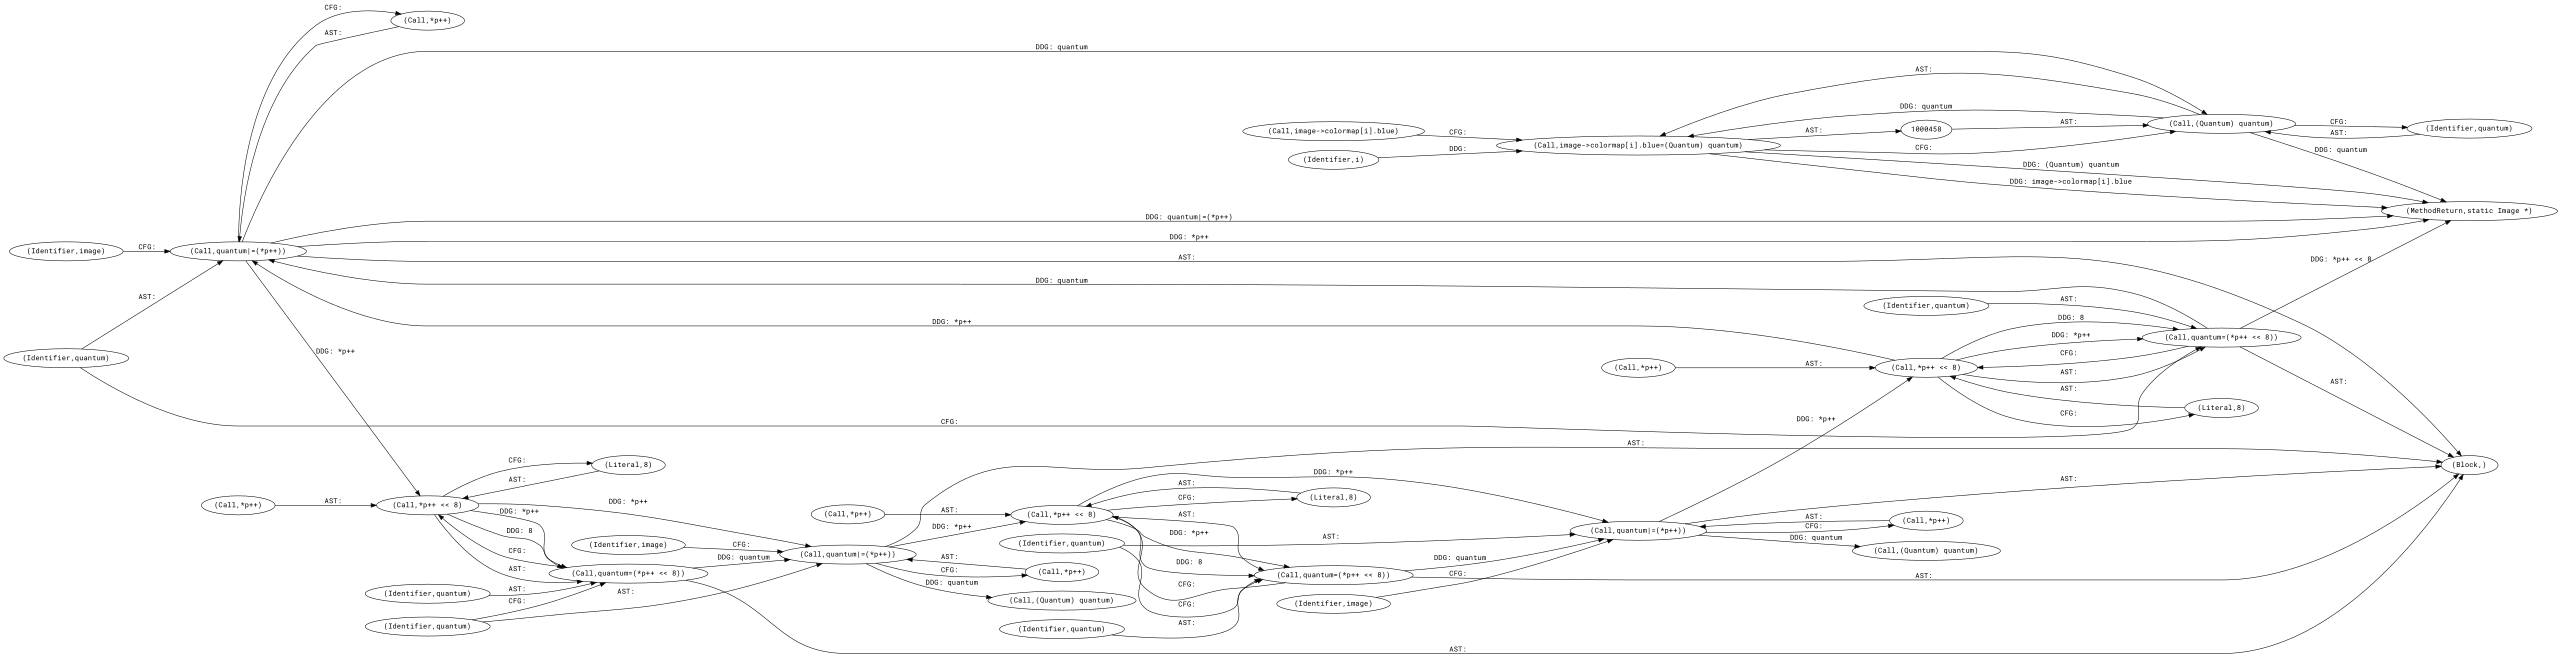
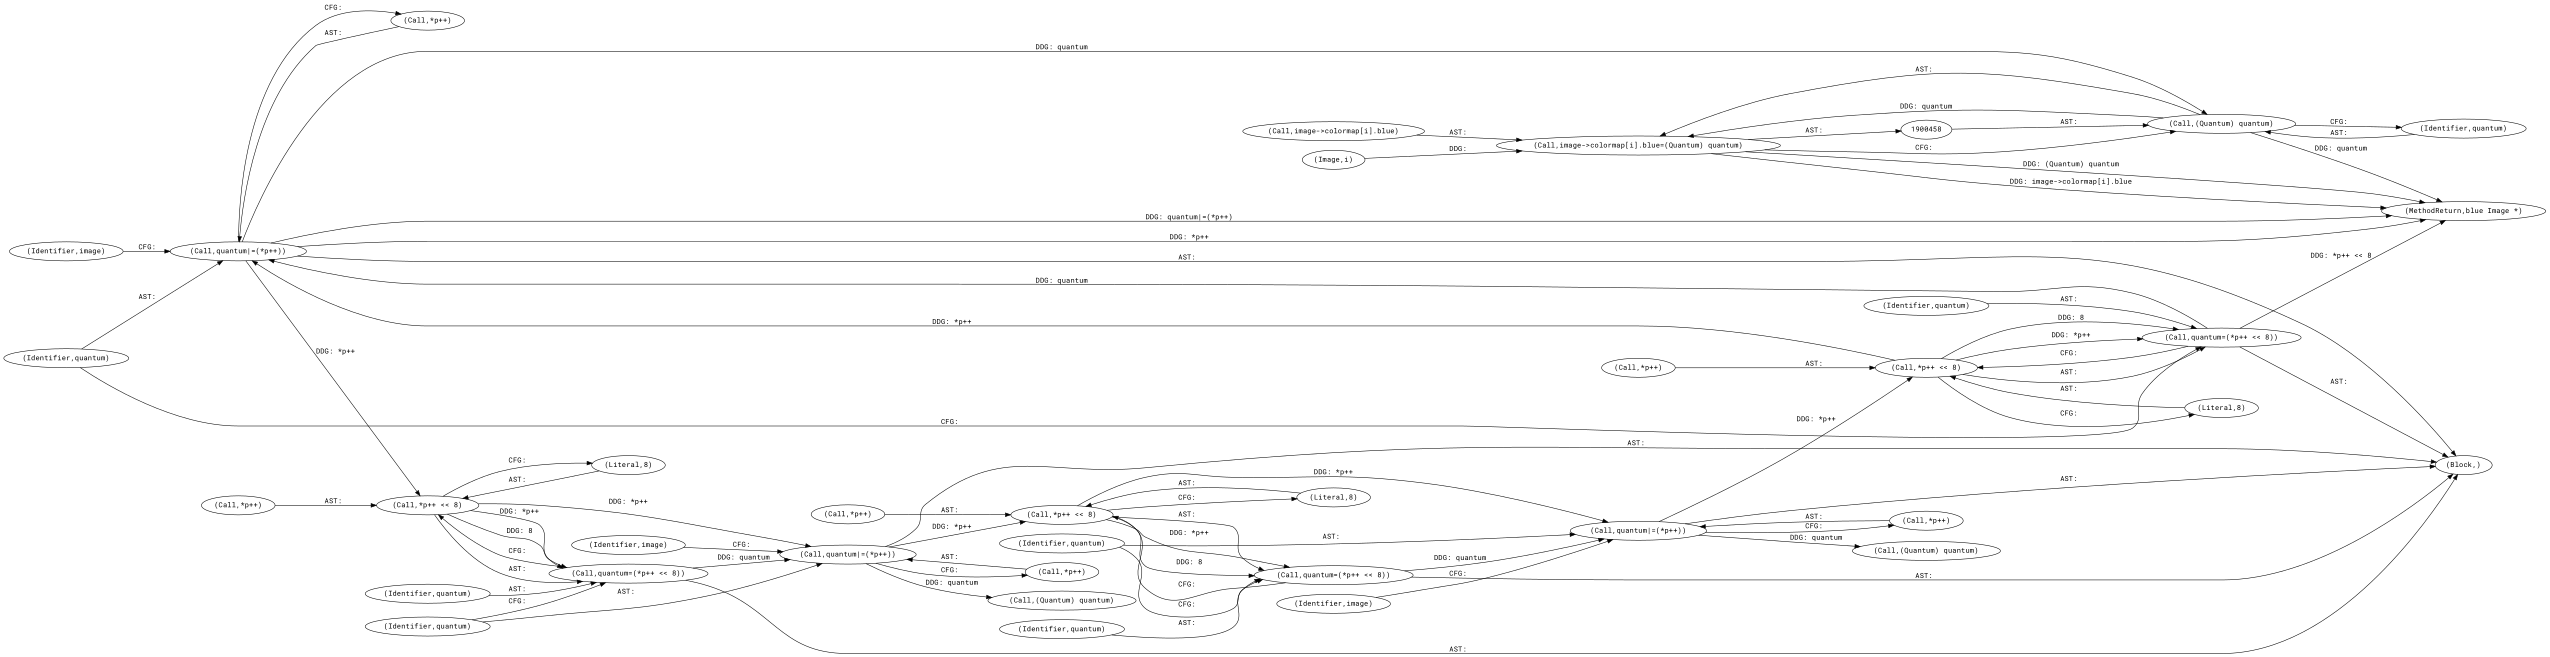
(1926, 130) -> (1926, 130)
(1460, 133) -> (1460, 133)
(1334, 160) -> (1334, 160)
(2470, 211) -> (2464, 211)
